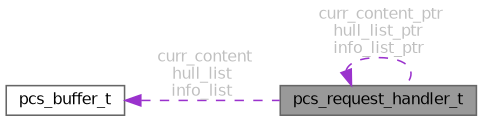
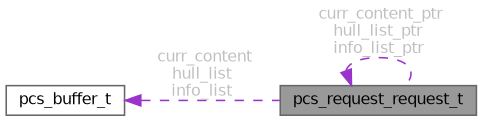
(378, 100) -> (378, 100)
